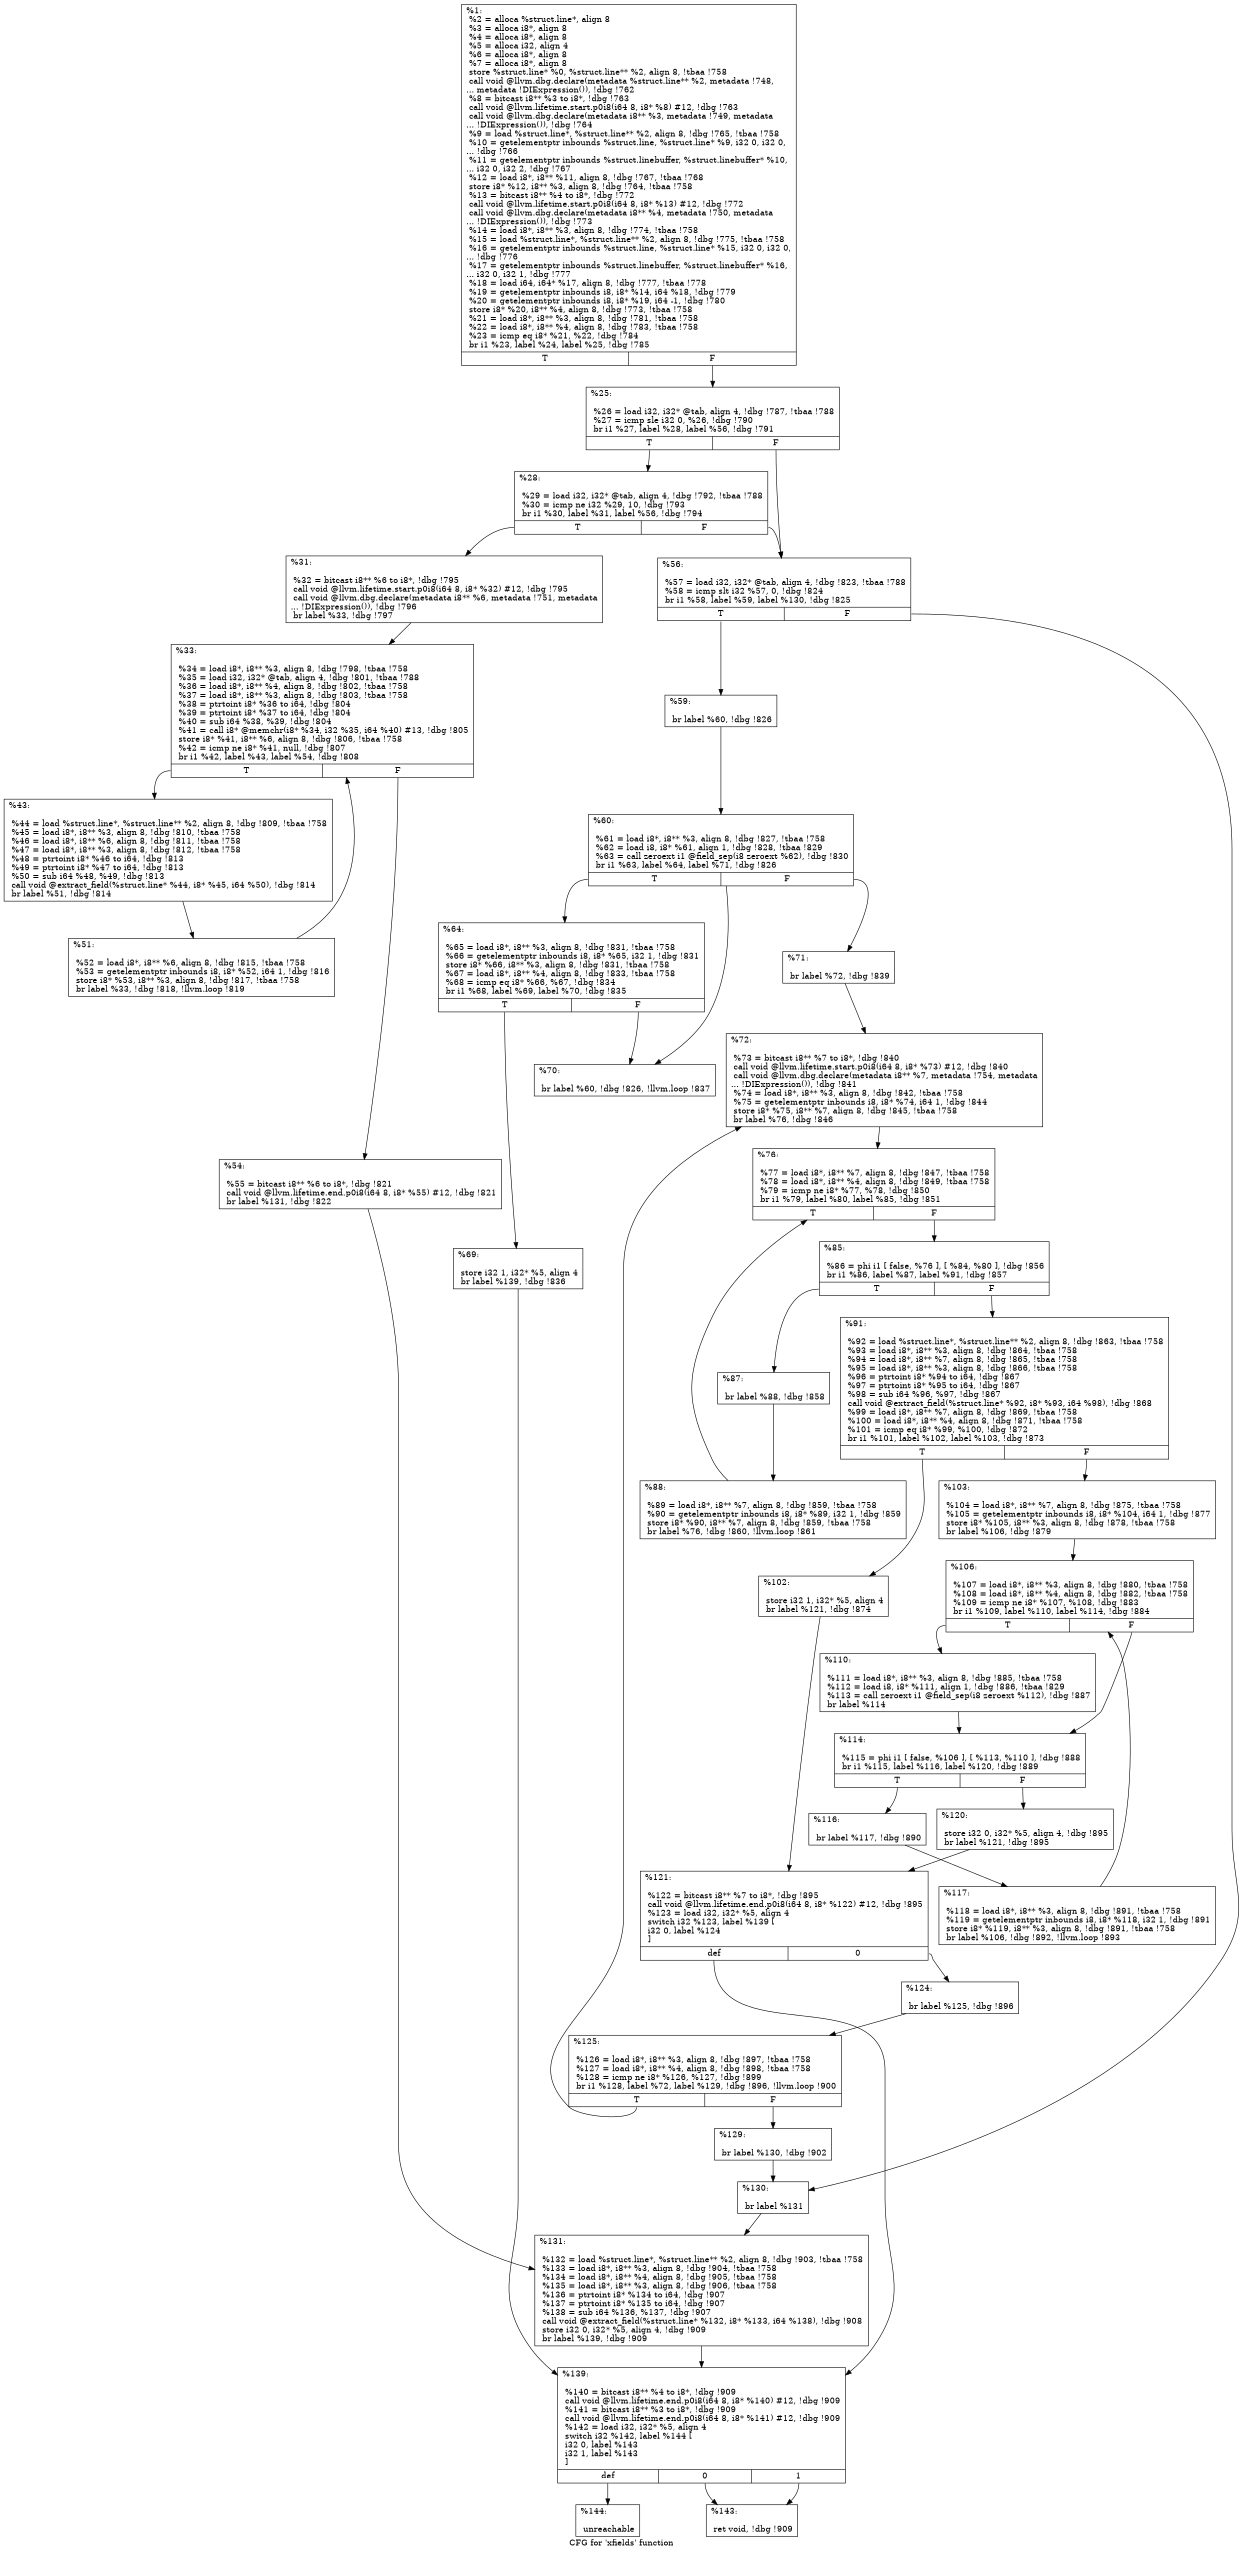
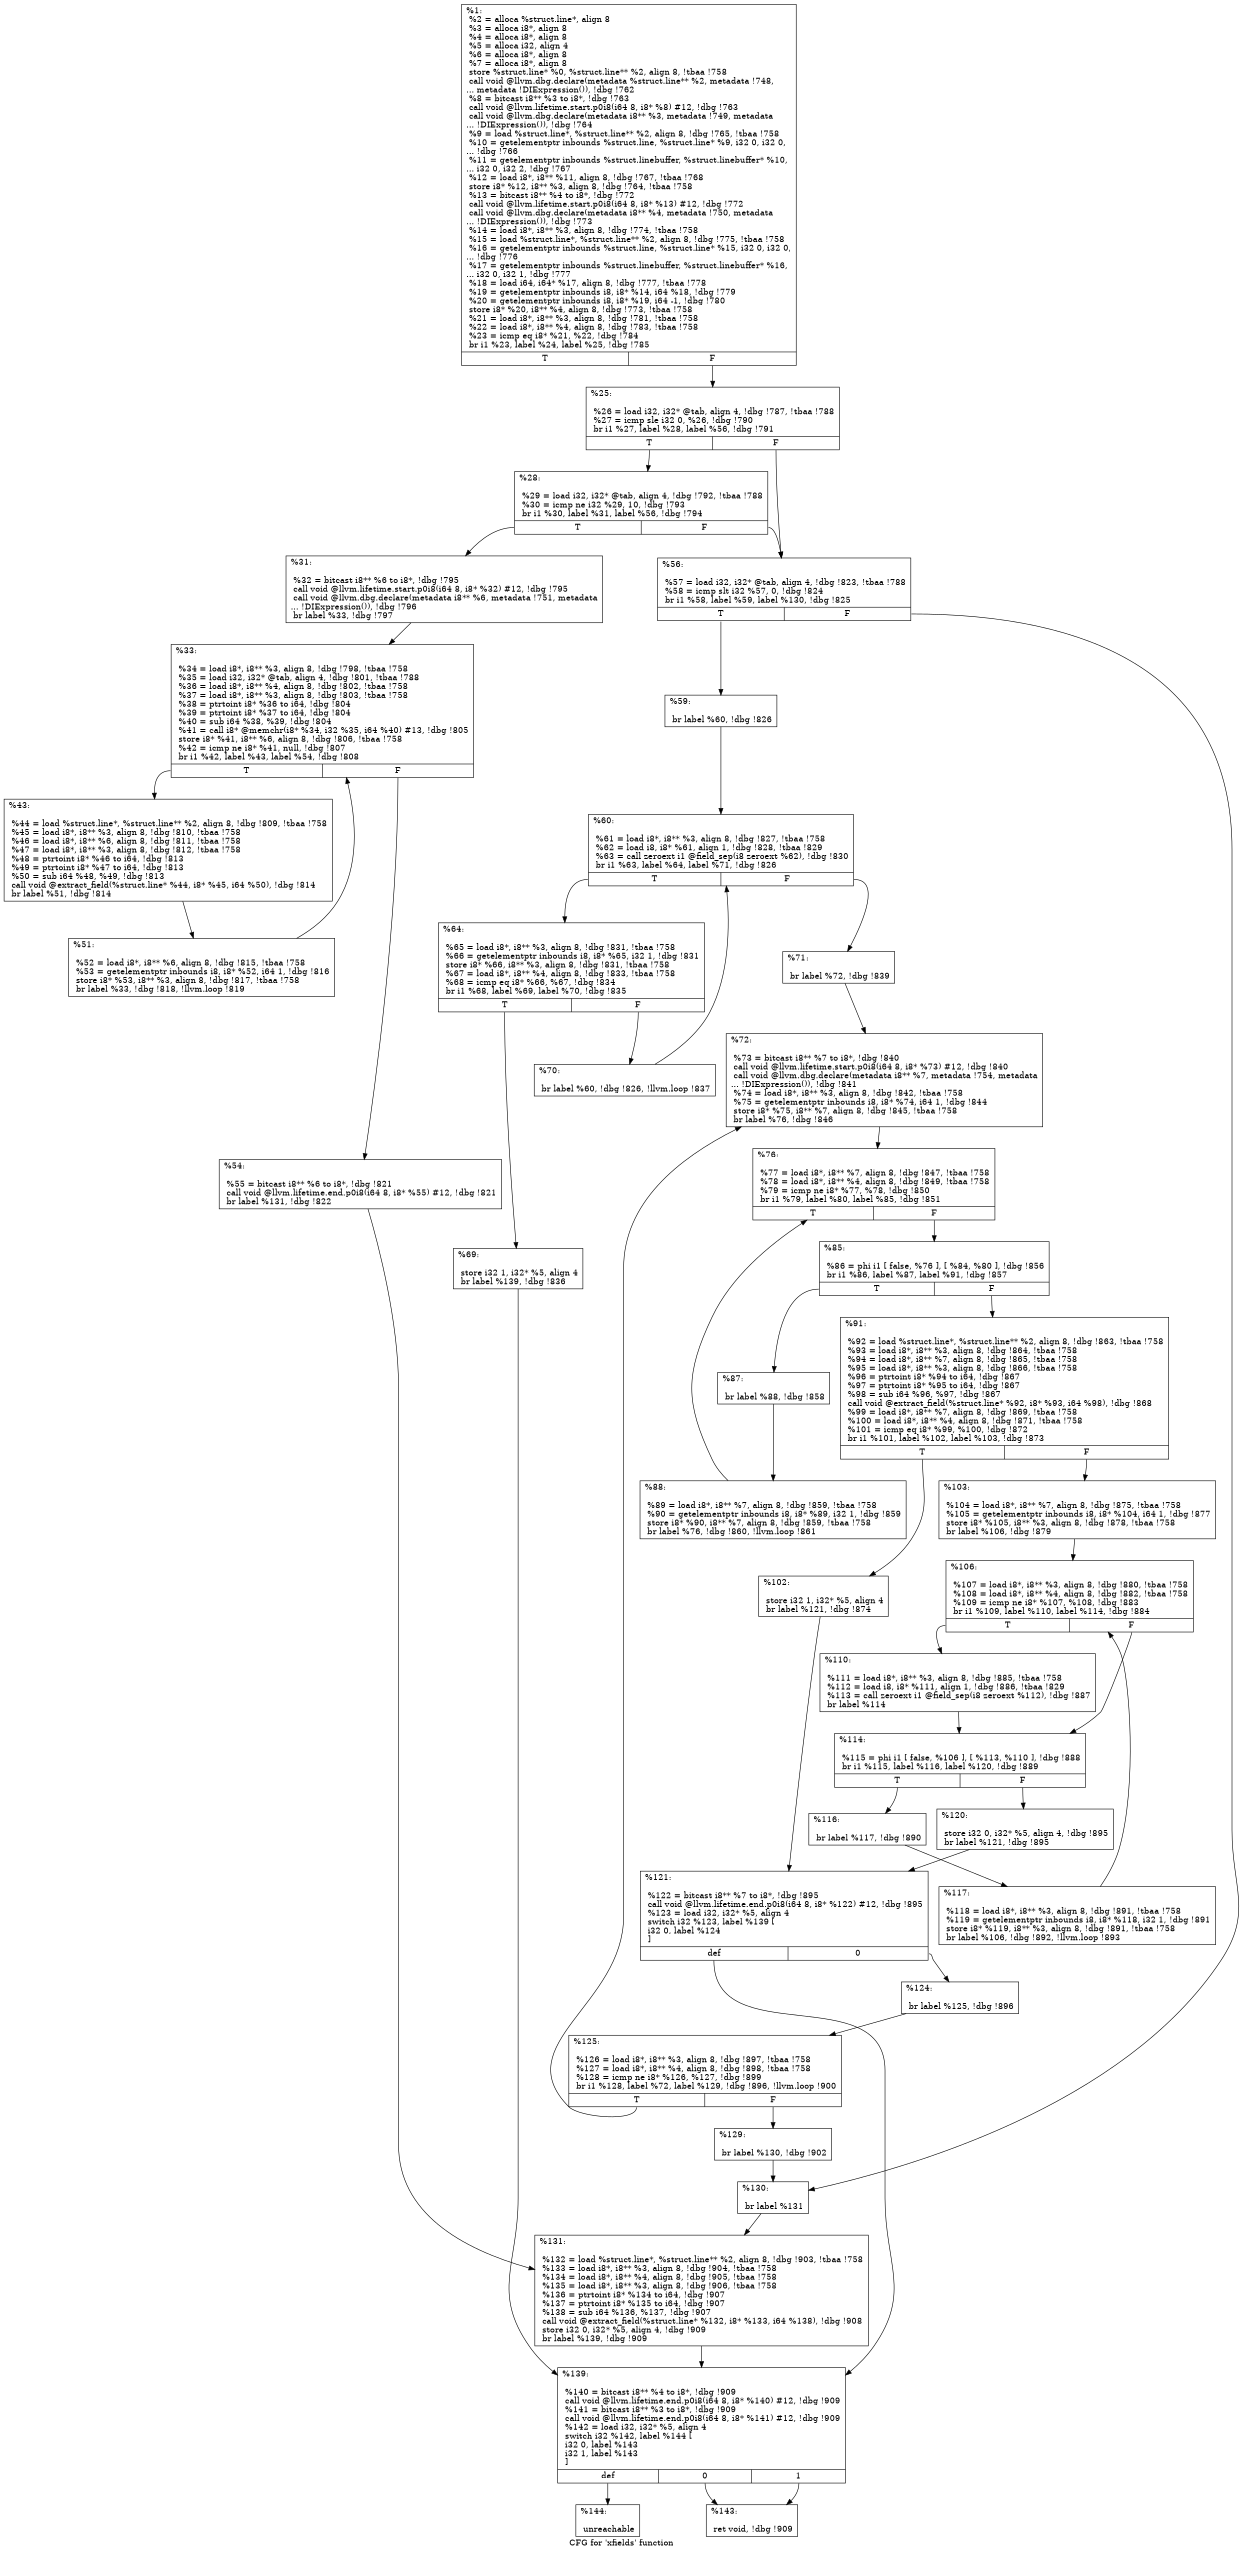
(720, 985) -> (719, 991)
